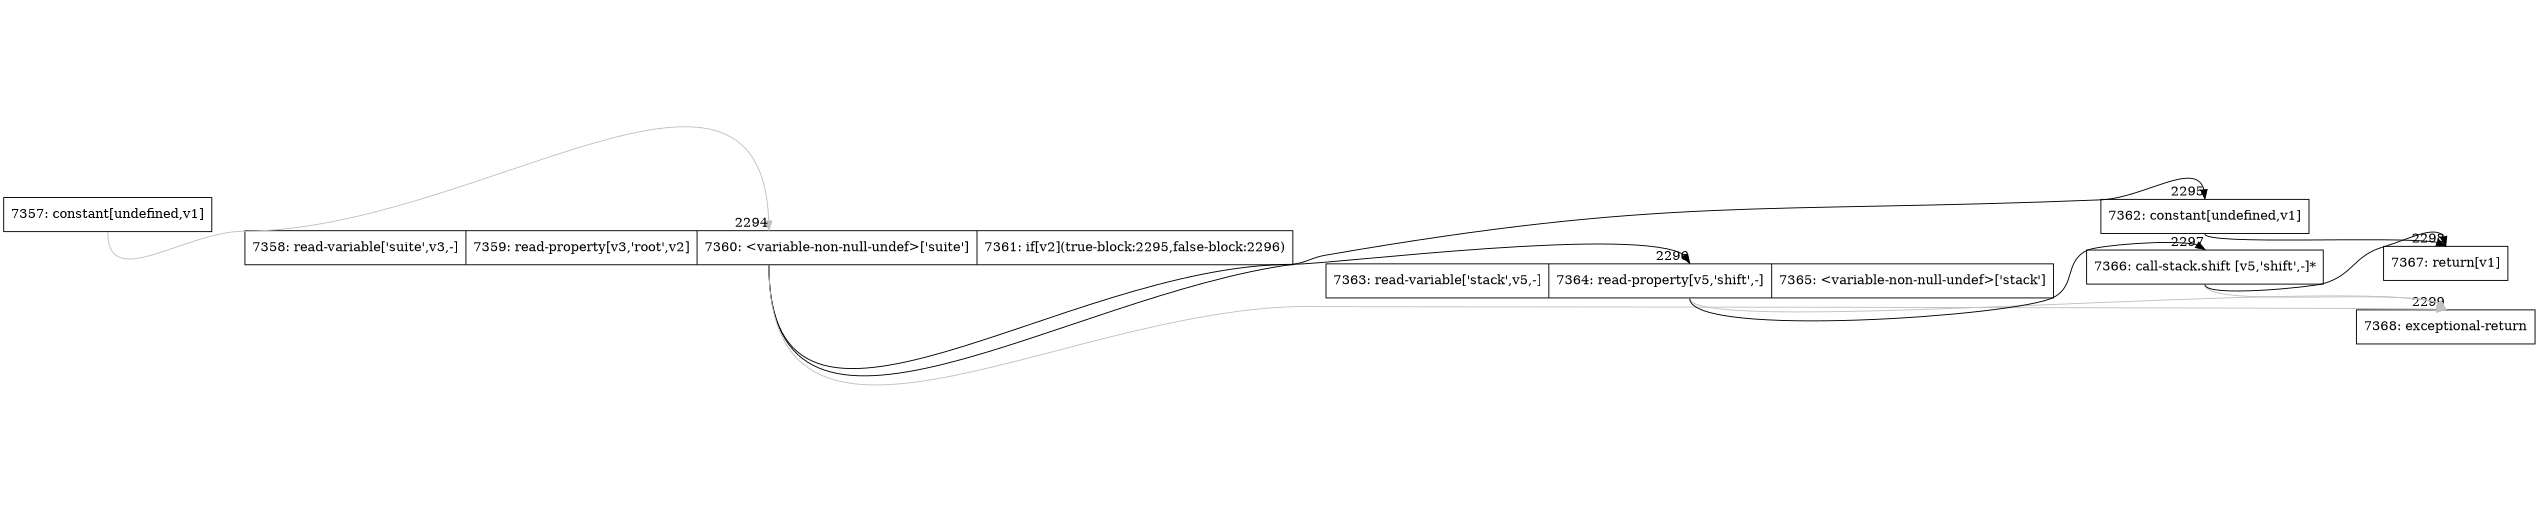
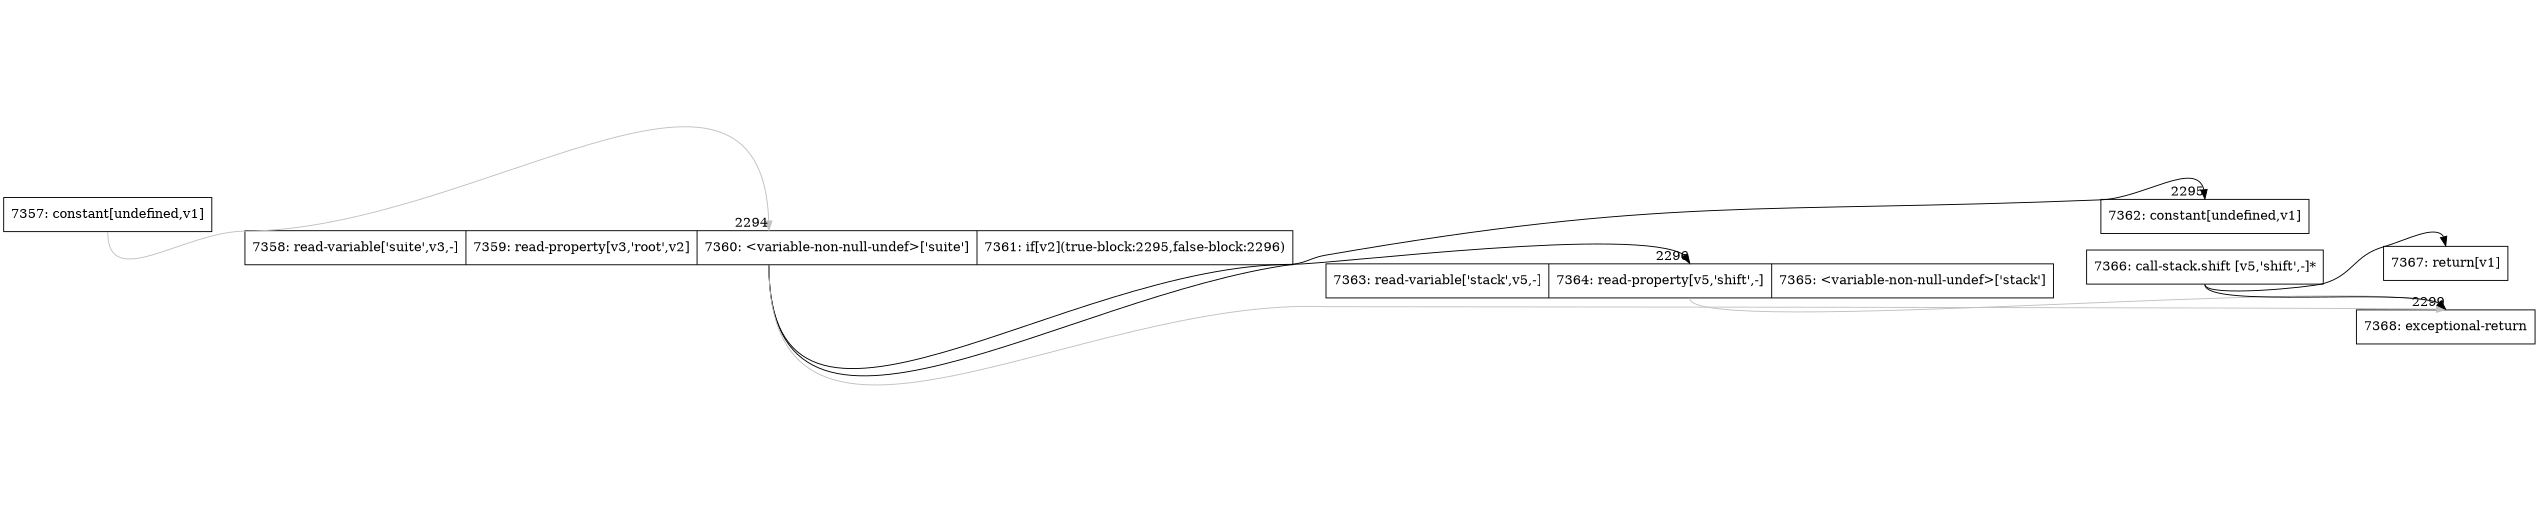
(2321, 240) -> none
(2321, 297) -> (2321, 297)
(1941, 315) -> none
